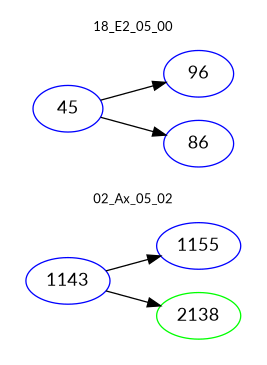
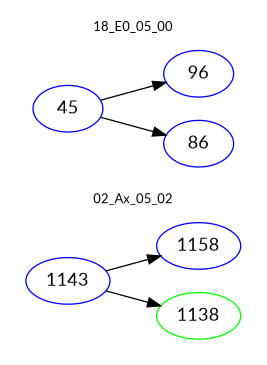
(133, 28) -> (133, 28)
(199, 246) -> (199, 246)
(199, 316) -> (199, 316)
